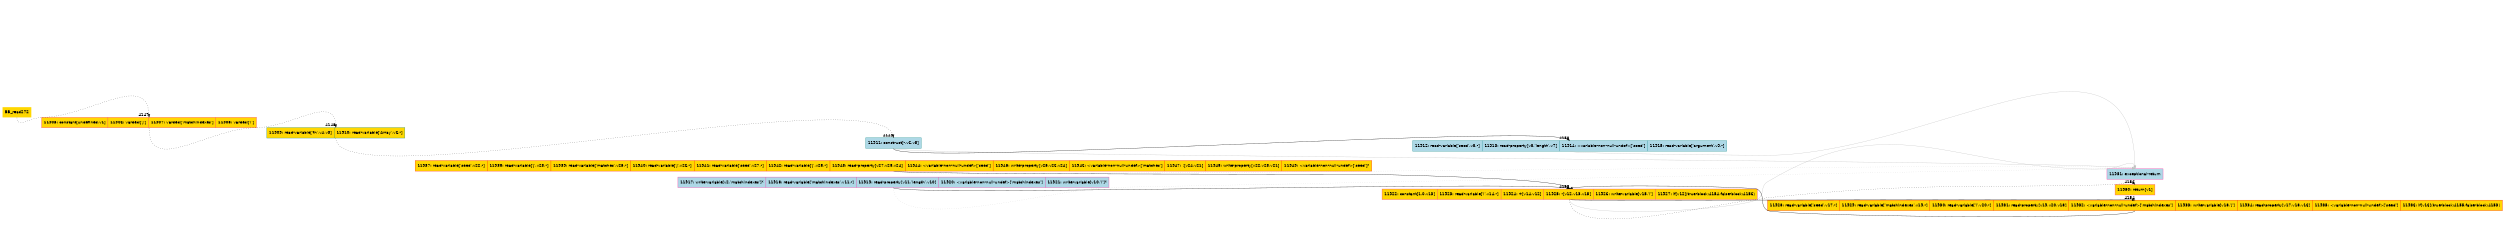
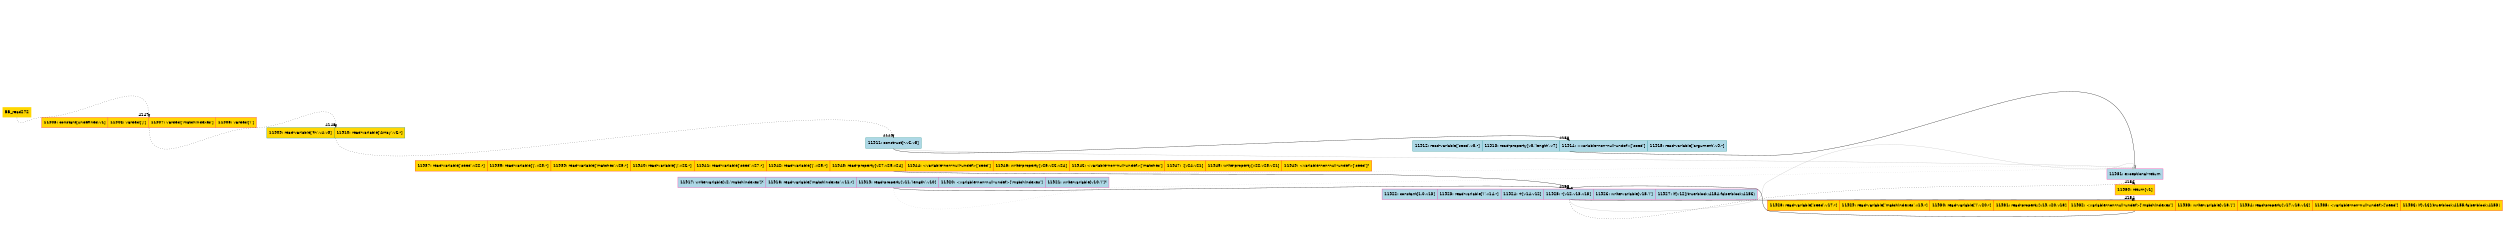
(1878, 138) -> (1878, 138)
(1570, 194) -> (1570, 194)
